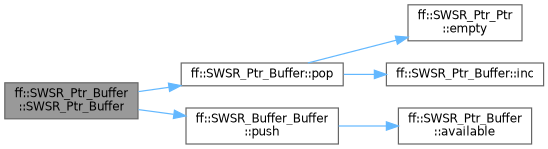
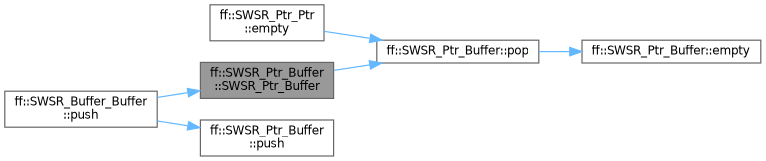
(352, 52) -> (347, 35)
(465, 74) -> (671, 52)
(156, 112) -> (173, 95)
(465, 126) -> (267, 138)
